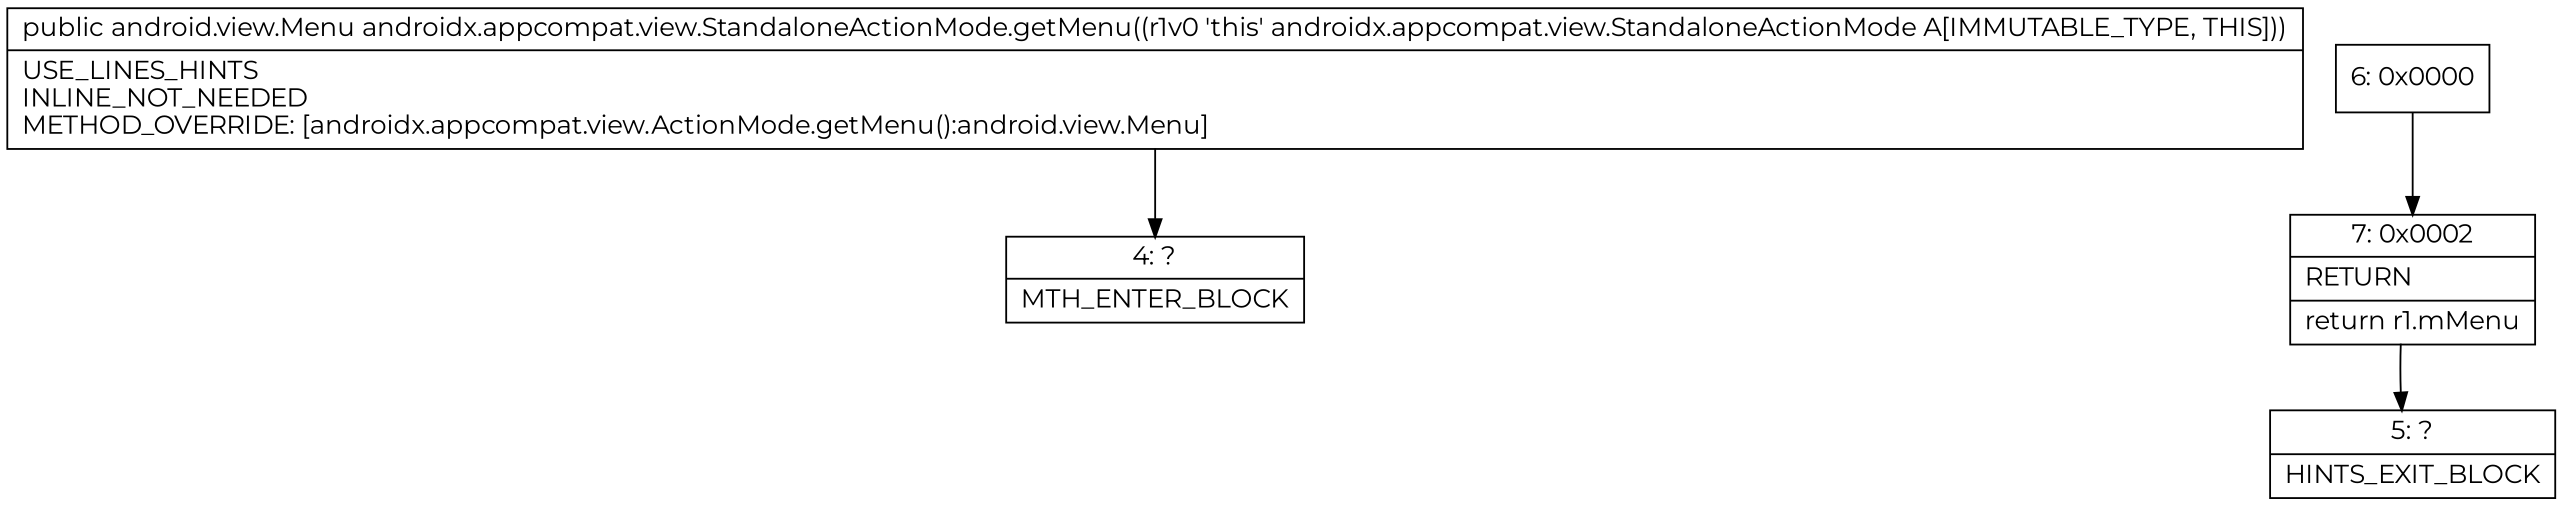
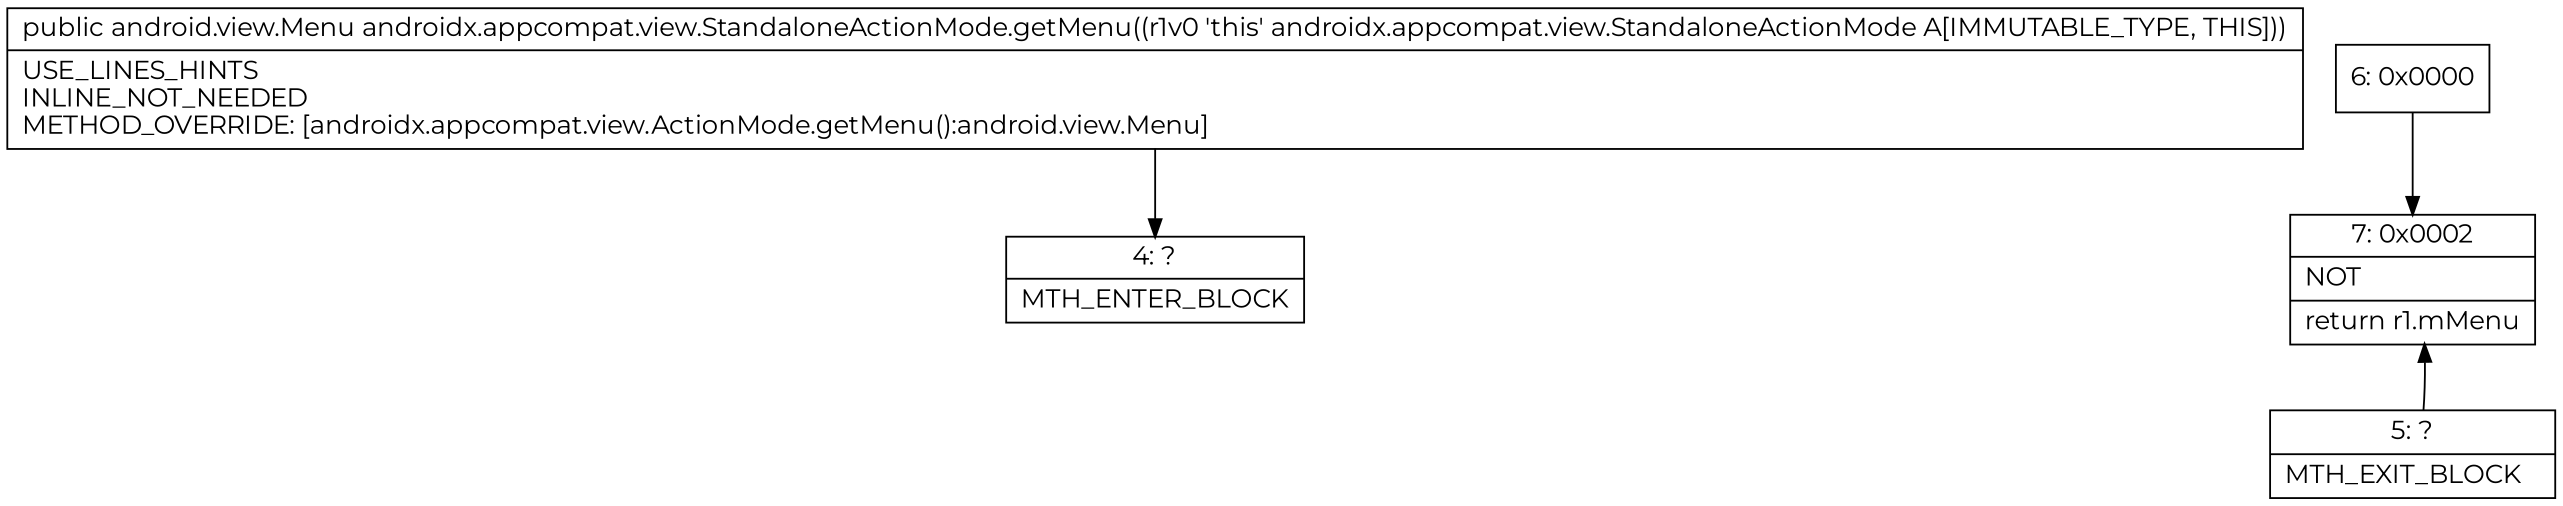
(2359, 278) -> (2333, 278)
(2400, 368) -> (2425, 387)
(2413, 475) -> (2404, 475)
